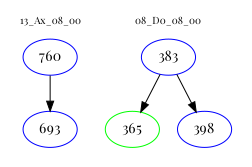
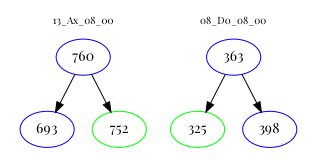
(168, 57) -> (234, 57)
none -> (119, 129)
(132, 129) -> (198, 129)
